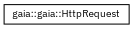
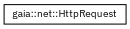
(67, 14) -> (65, 14)
